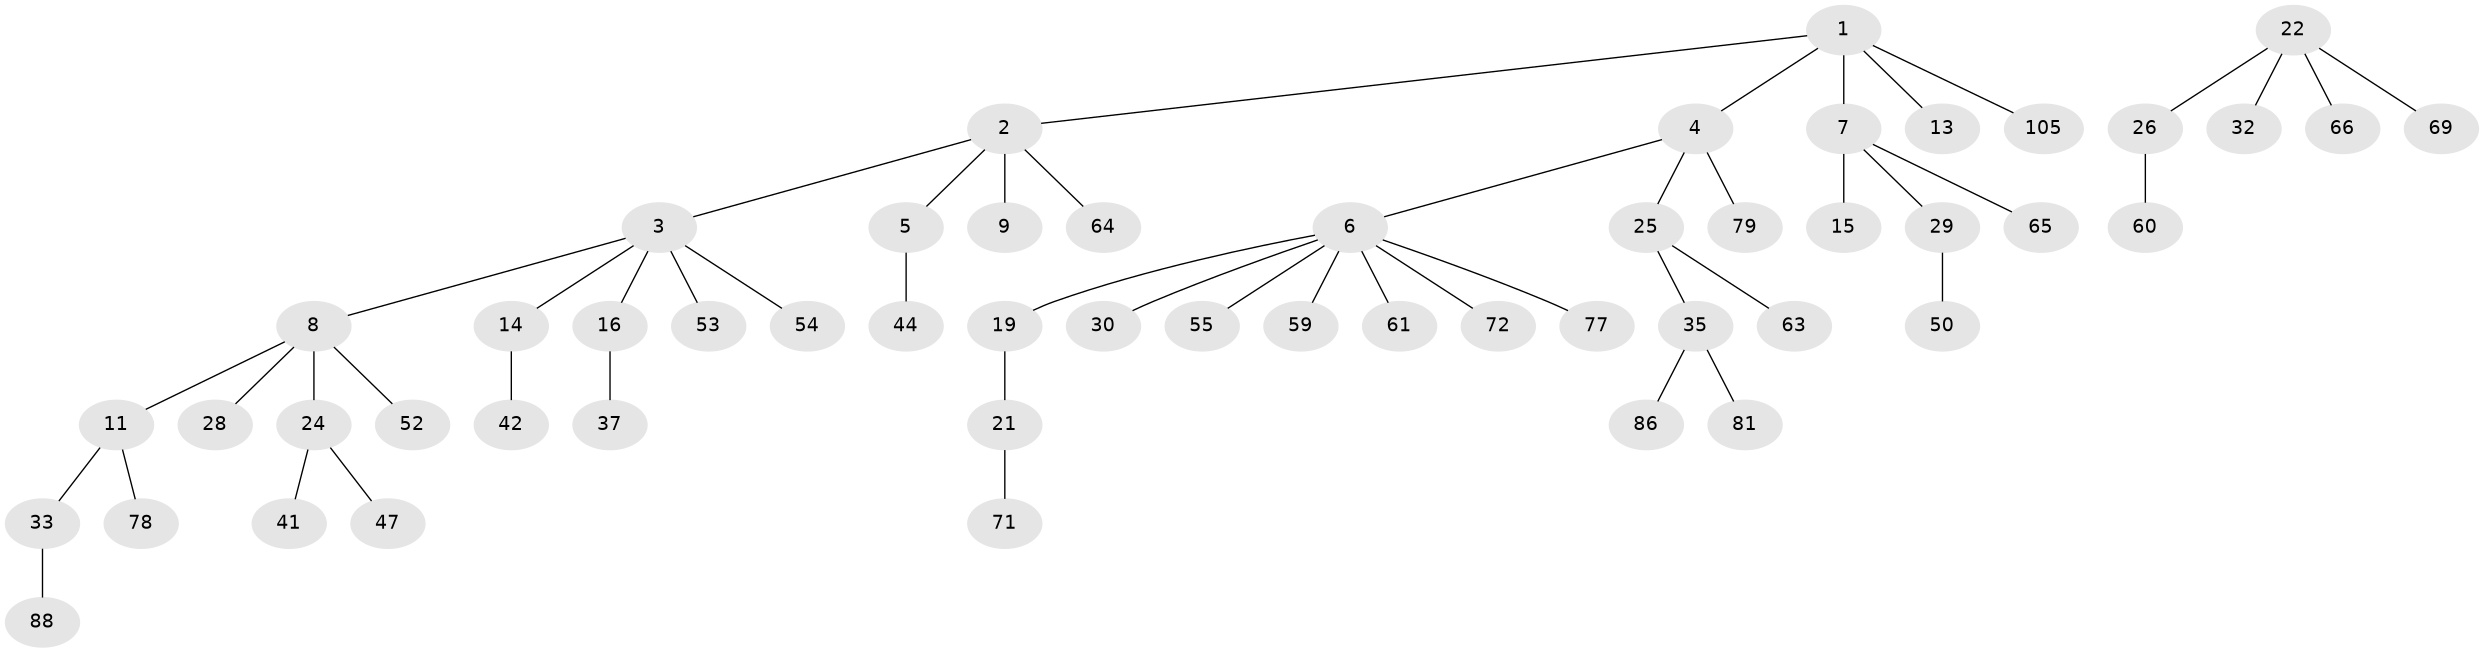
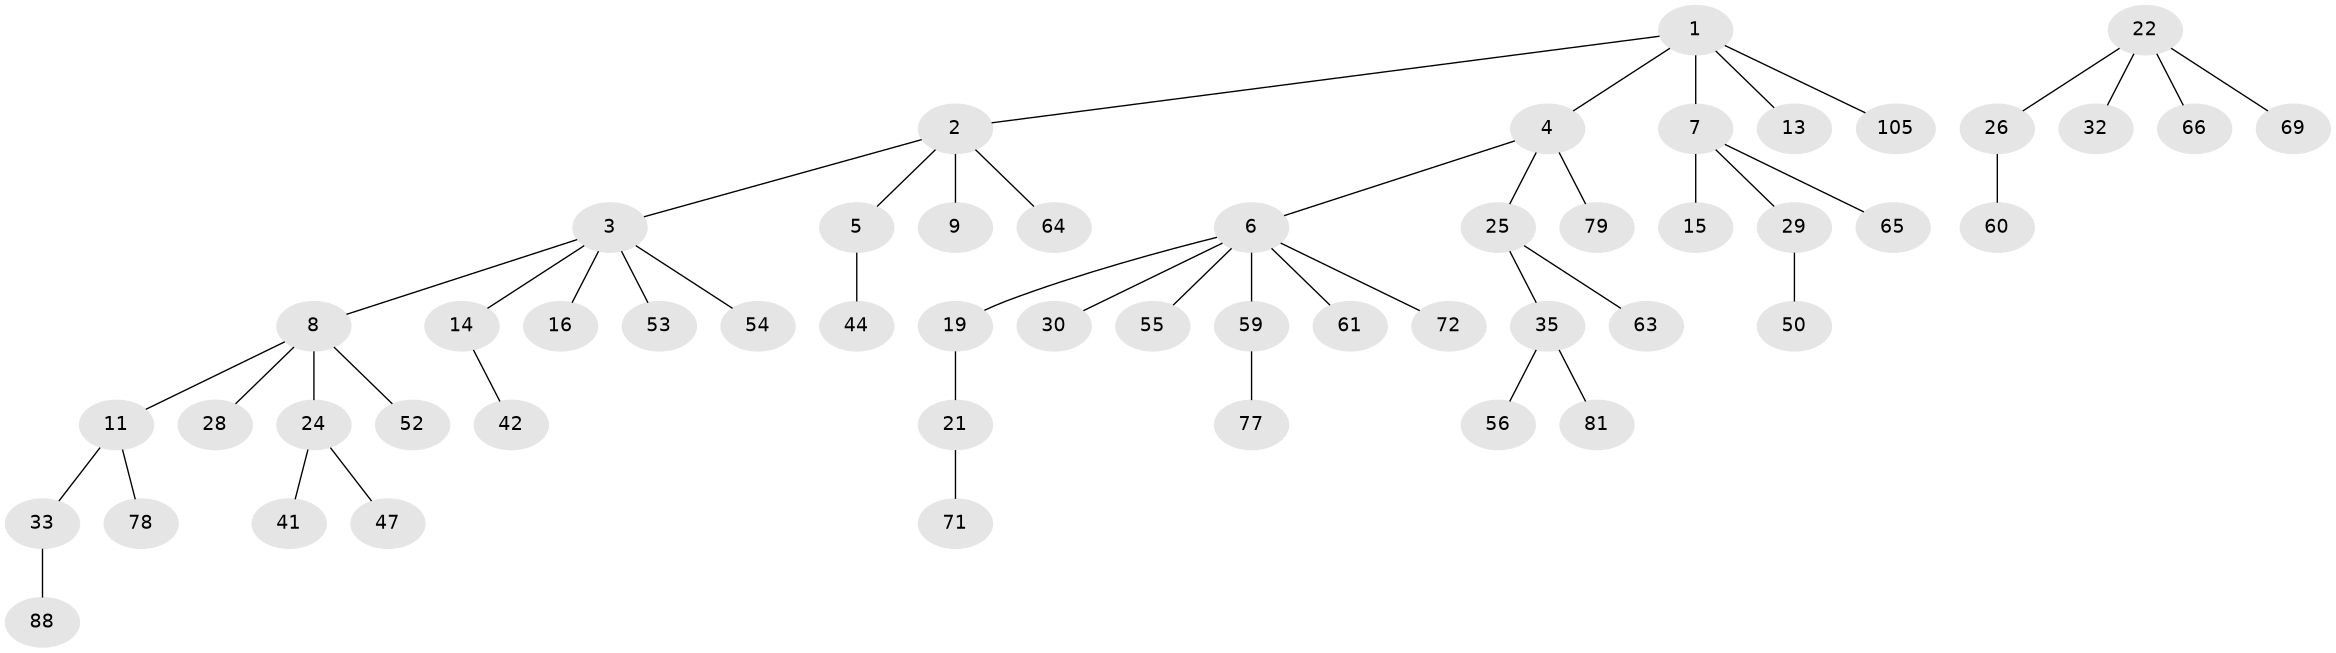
(1476, 273) -> (1252, 376)
(610, 425) -> none
(1646, 425) -> (1498, 425)
